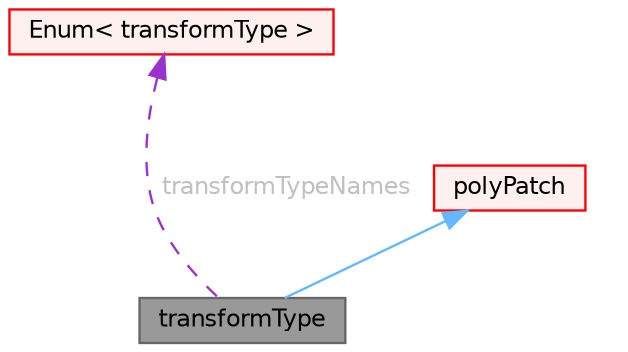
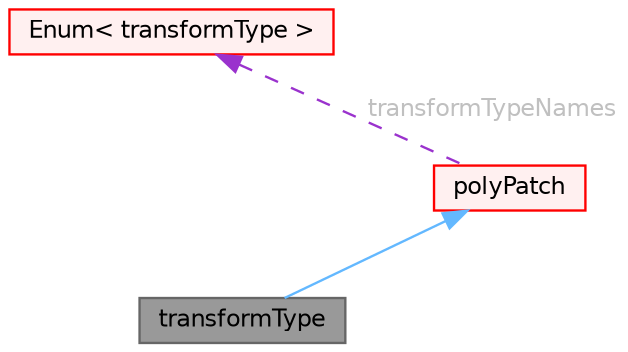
(151, 198) -> (351, 115)
